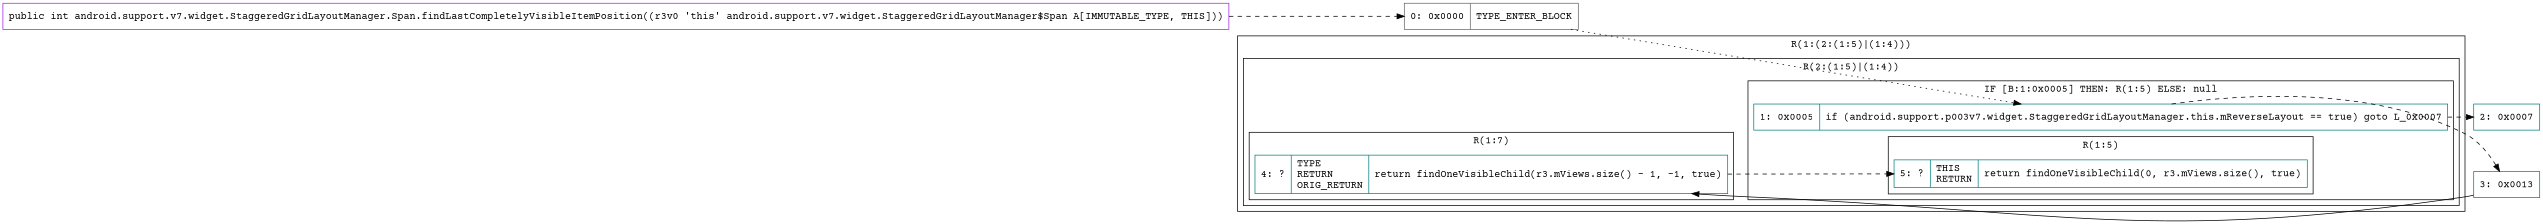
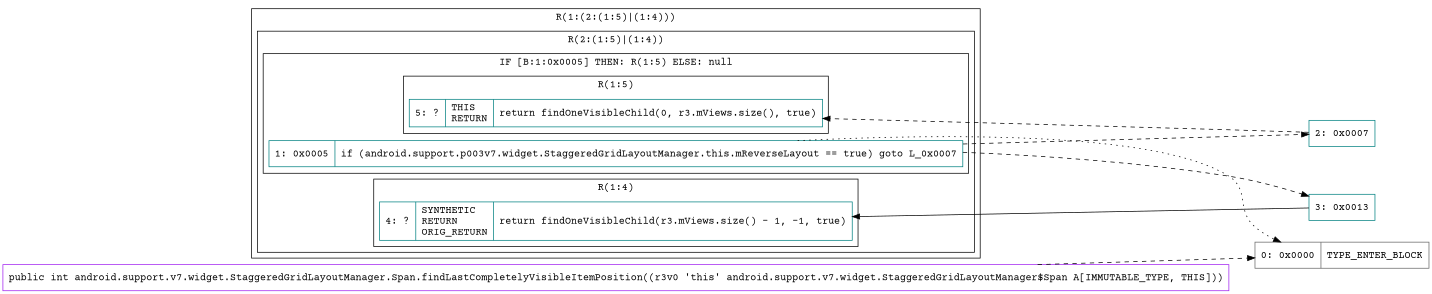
(1792, 66) -> (1005, 138)
(1491, 141) -> (616, 187)
(1309, 163) -> (449, 210)
(1807, 174) -> (1069, 125)
